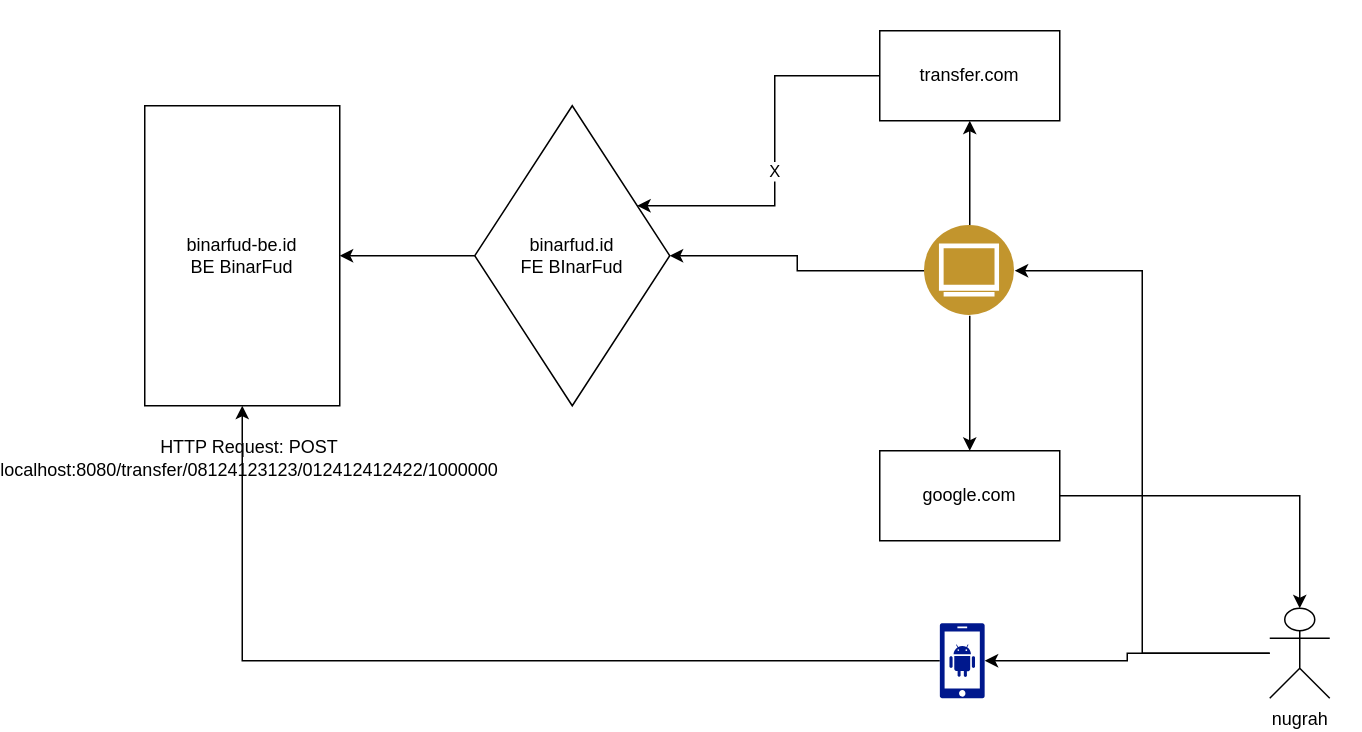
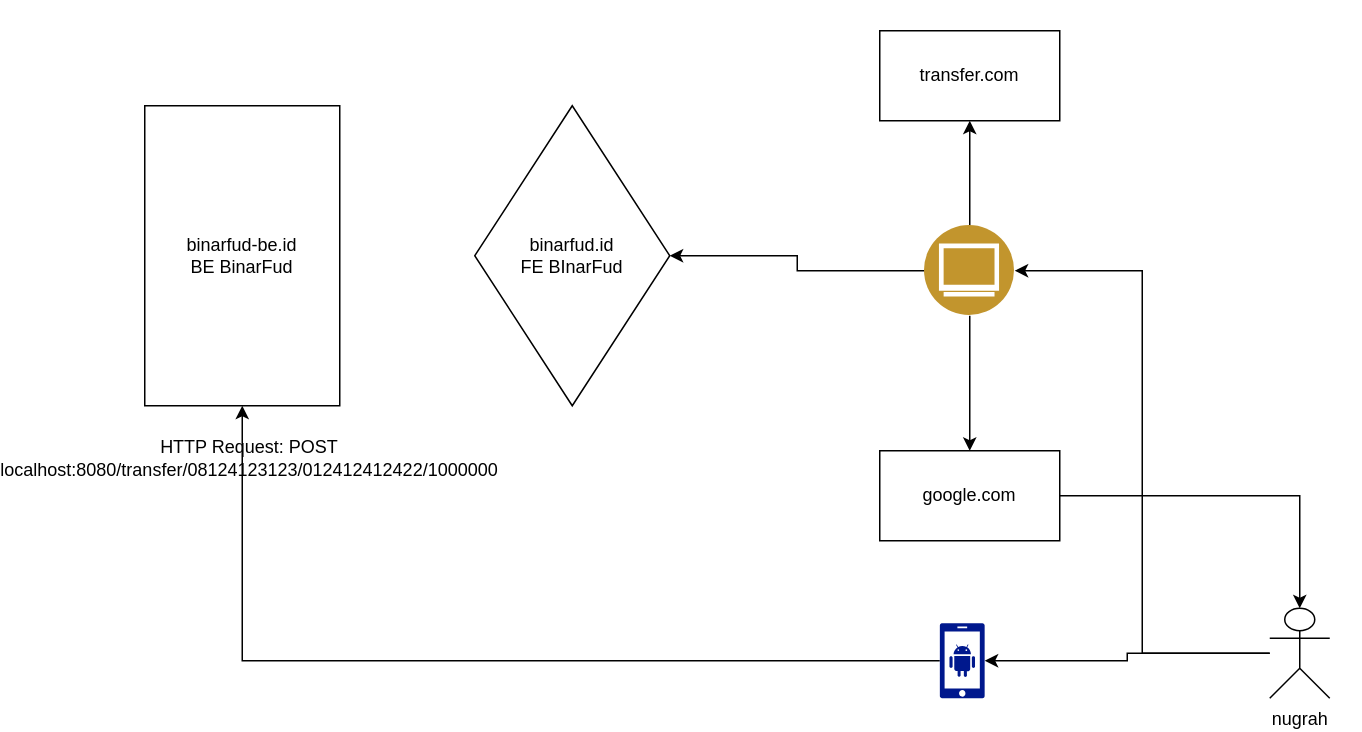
(775, 152) -> none
(413, 256) -> none
